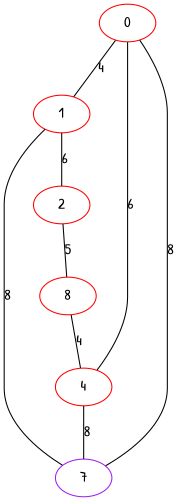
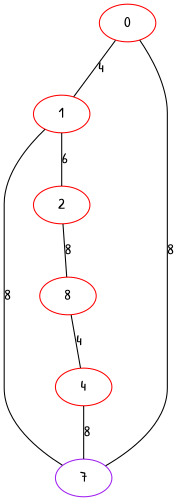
(128, 210) -> none
(69, 250) -> (69, 250)
